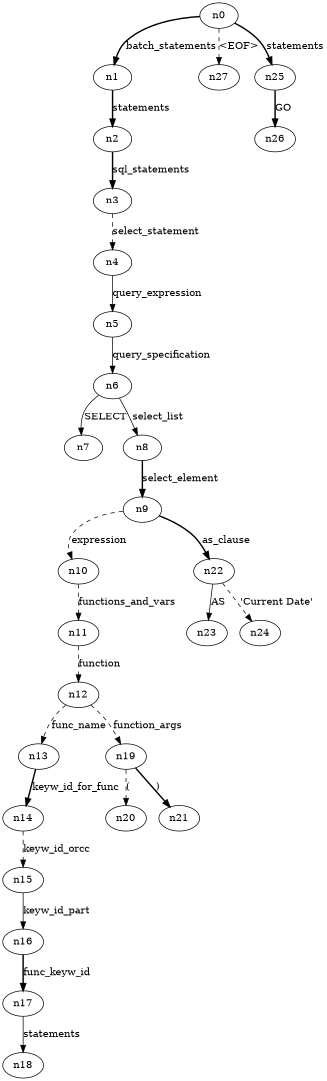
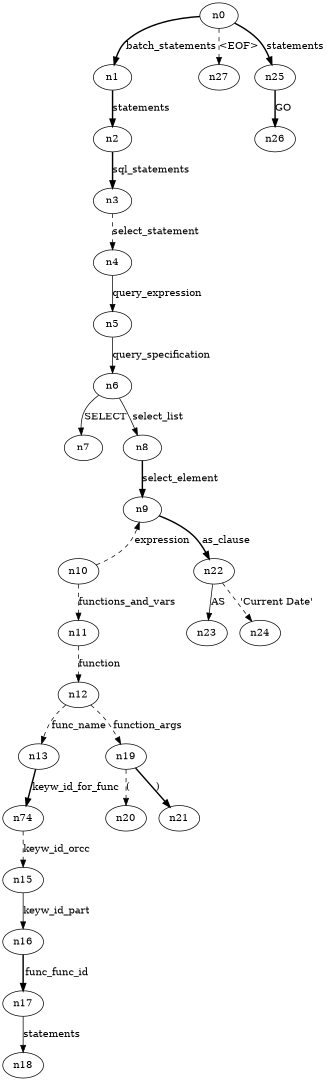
(87, 522) -> (121, 551)
(23, 818) -> (23, 818)
(57, 973) -> (57, 973)
